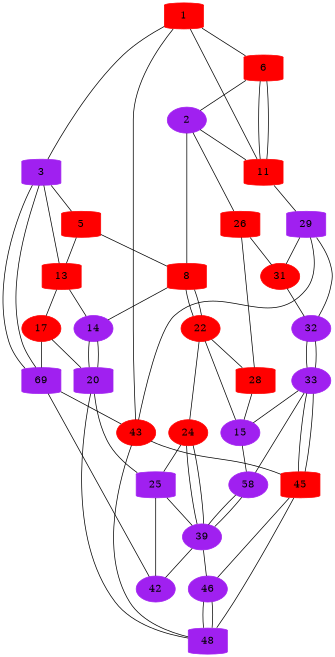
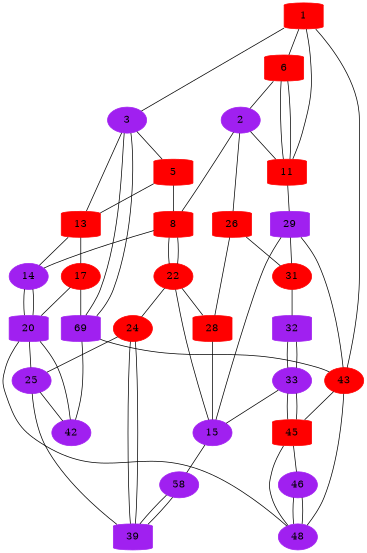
(41, 172) -> (127, 120)
(332, 276) -> (244, 327)
(311, 329) -> (292, 329)
(280, 433) -> none
(156, 485) -> (32, 381)
(202, 537) -> (133, 537)
(179, 563) -> (62, 378)
(205, 563) -> none
(208, 641) -> (298, 537)
